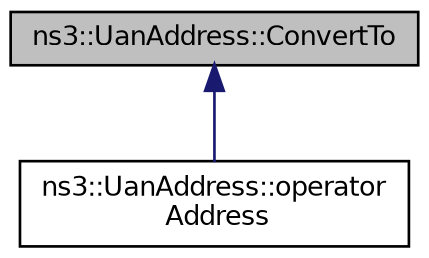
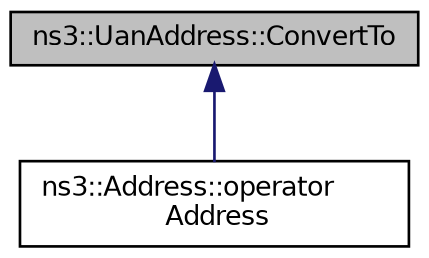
(214, 204) -> (214, 204)
